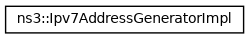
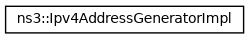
(125, 20) -> (125, 20)
